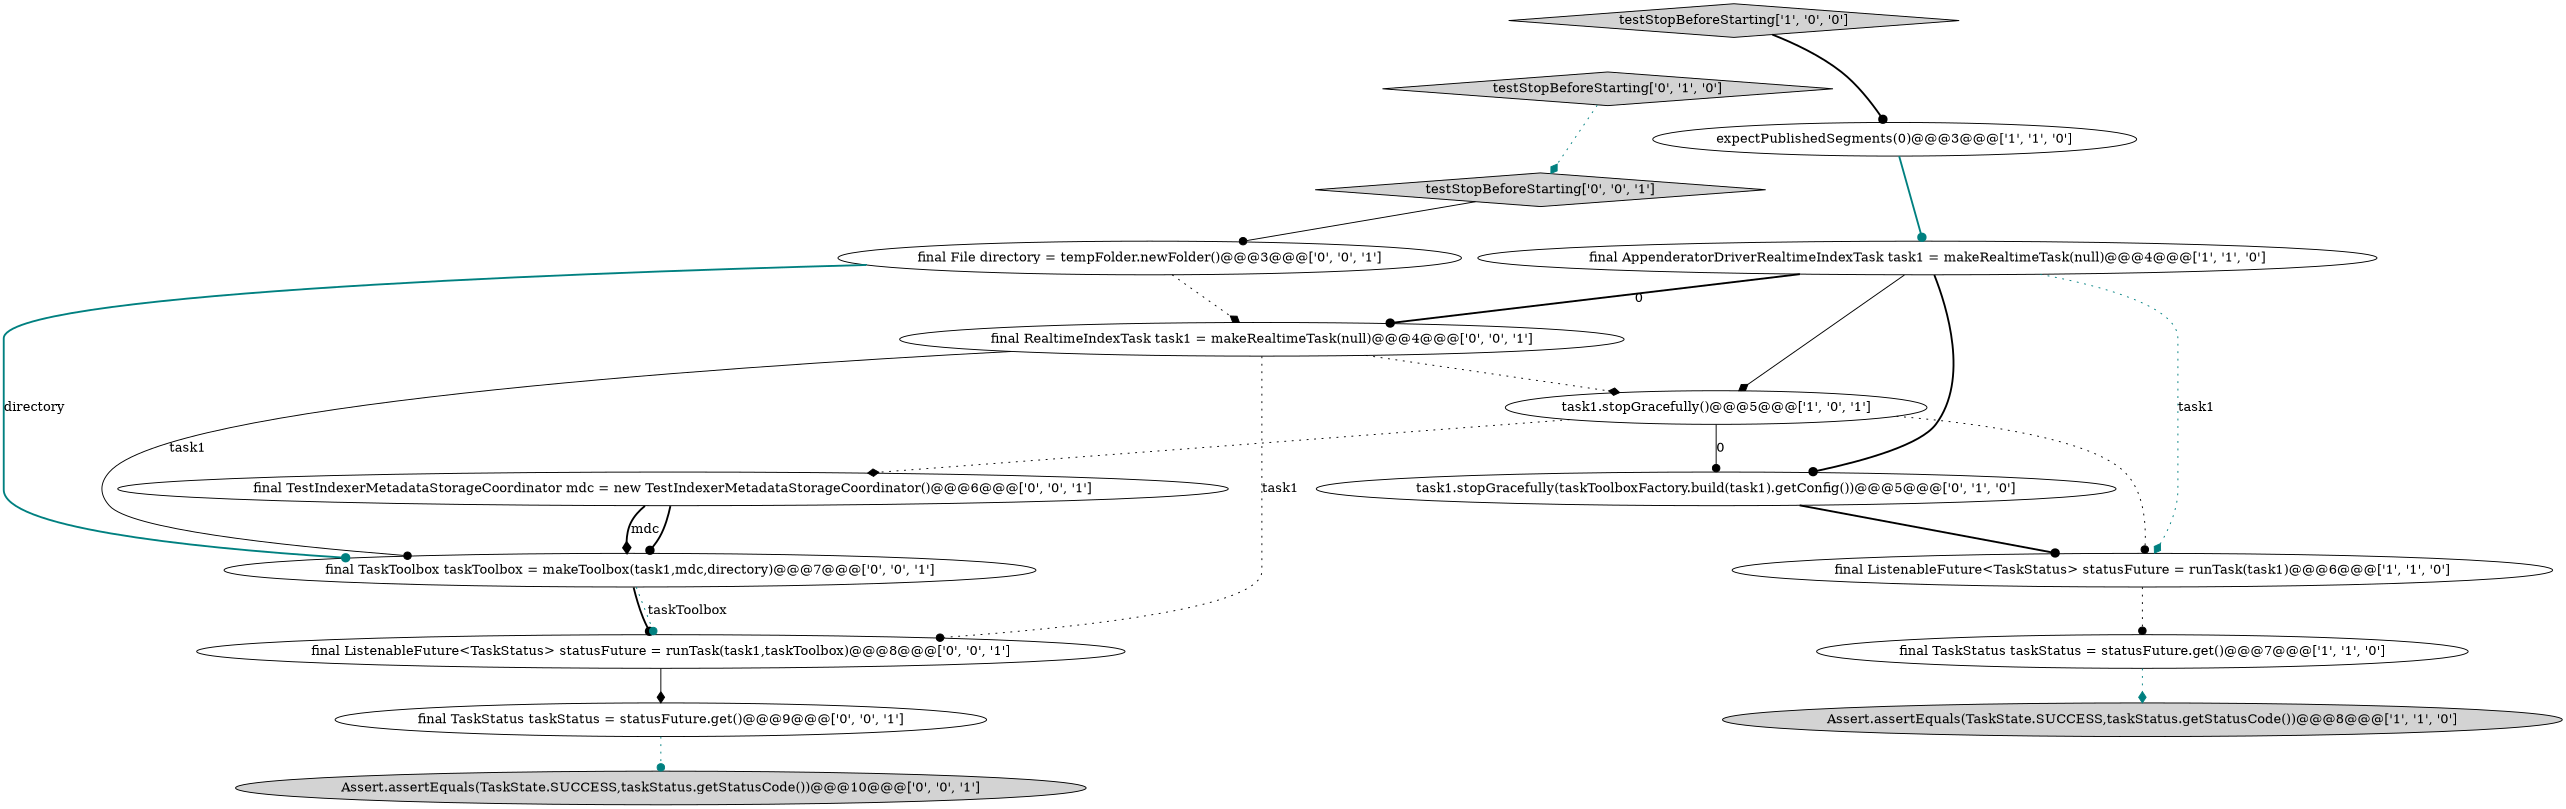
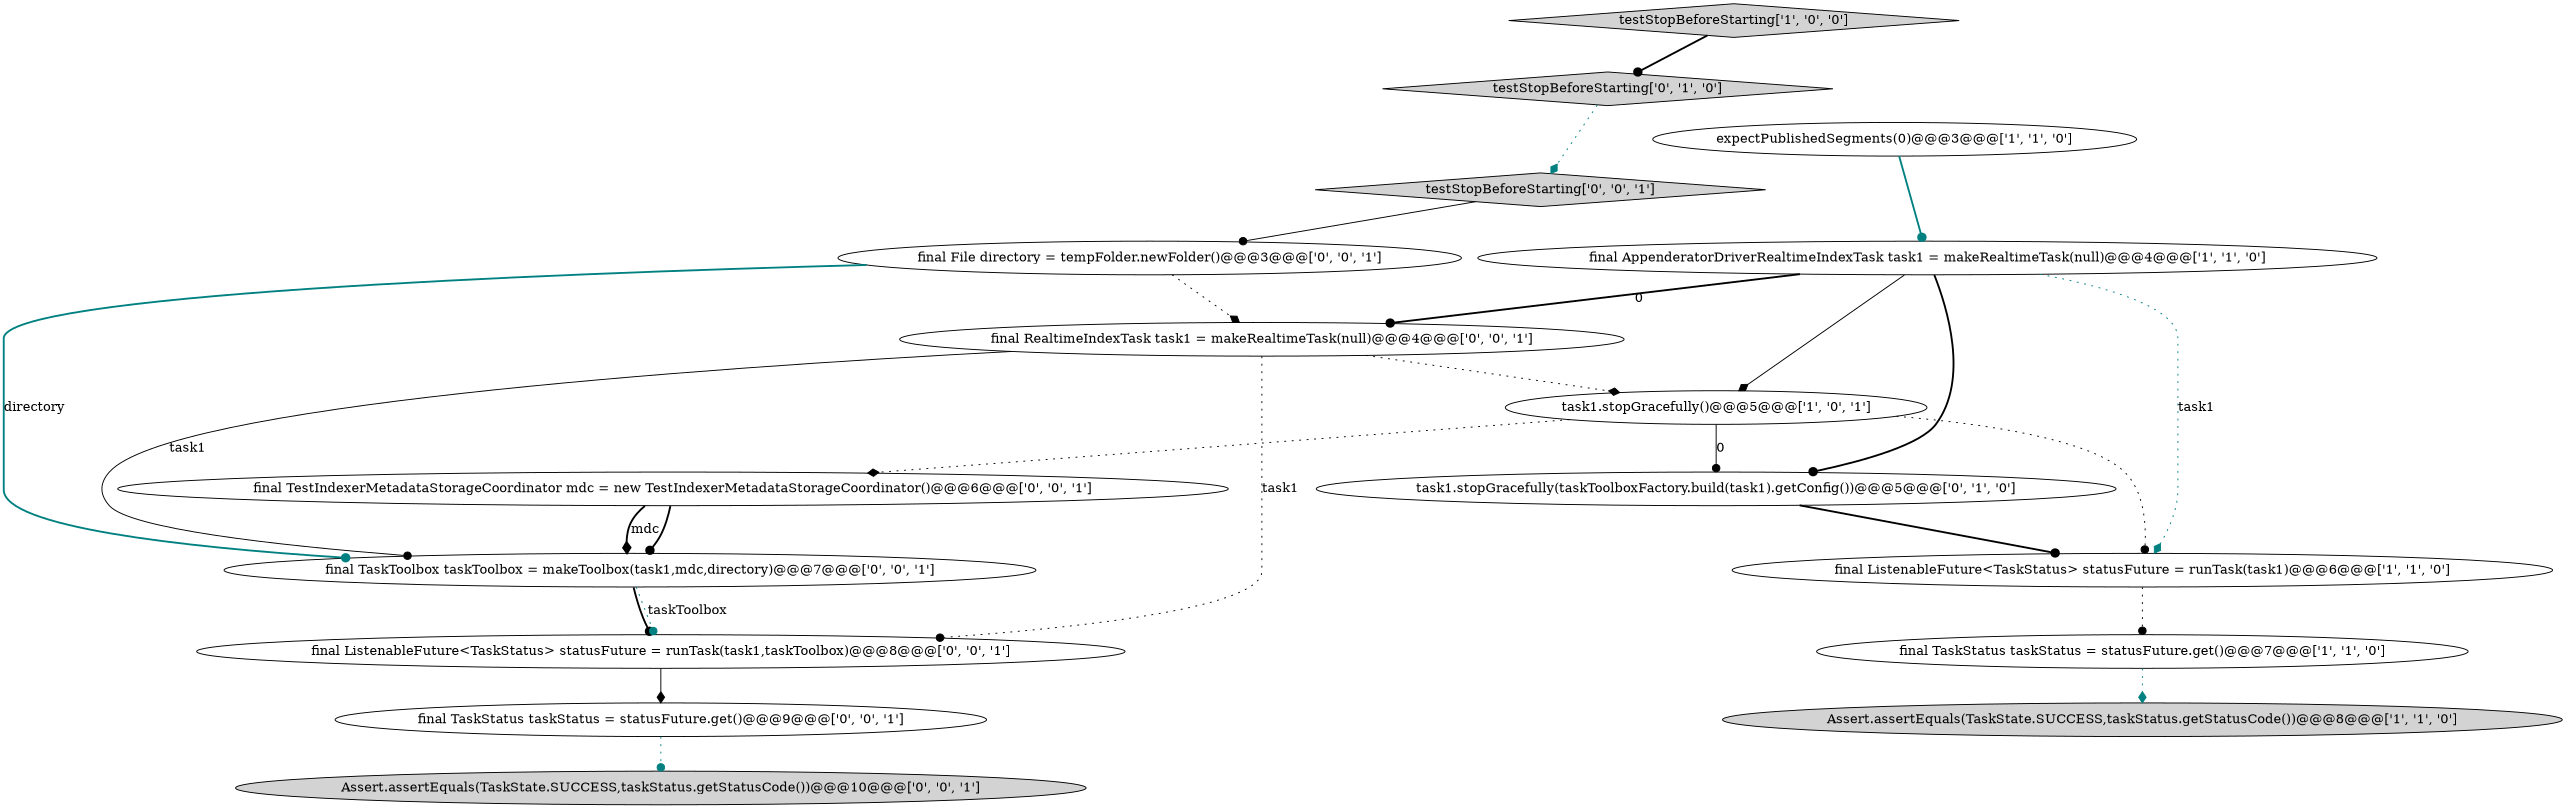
(1833, 66) -> (1674, 53)
